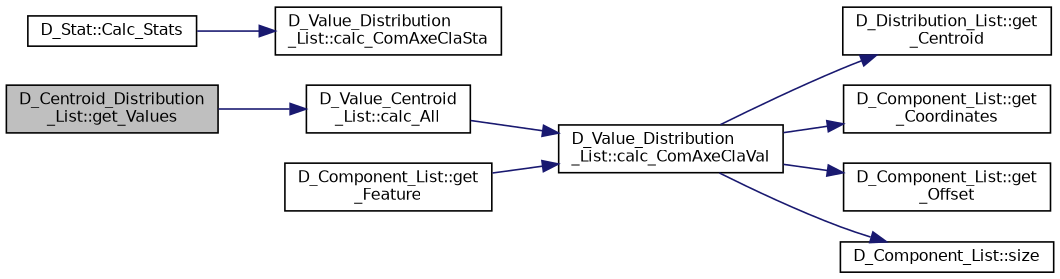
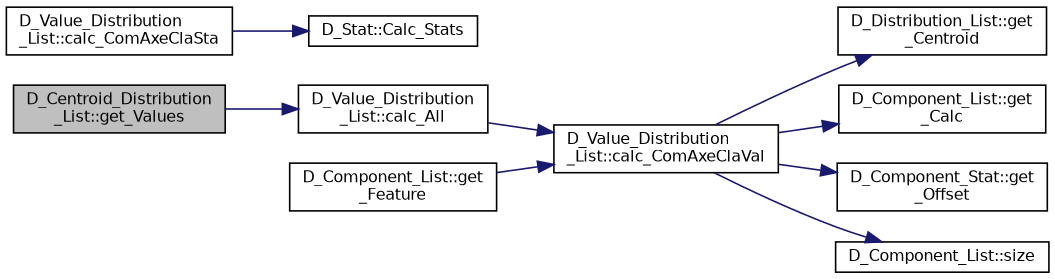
(228, 31) -> (263, 31)
(388, 109) -> (393, 109)
(947, 109) -> (942, 109)
(947, 187) -> (942, 187)
